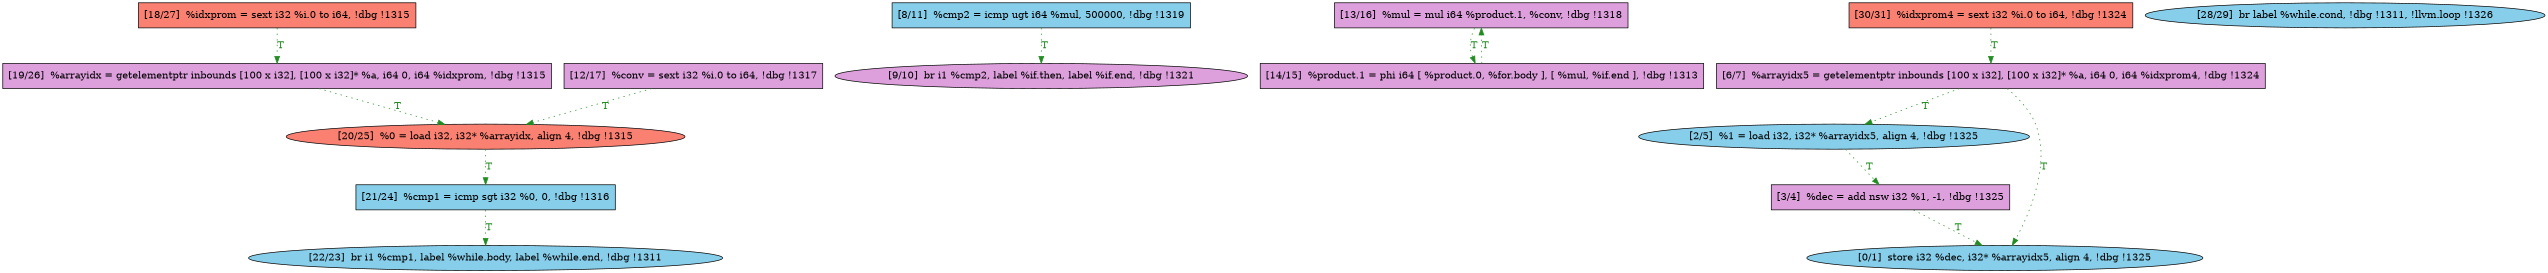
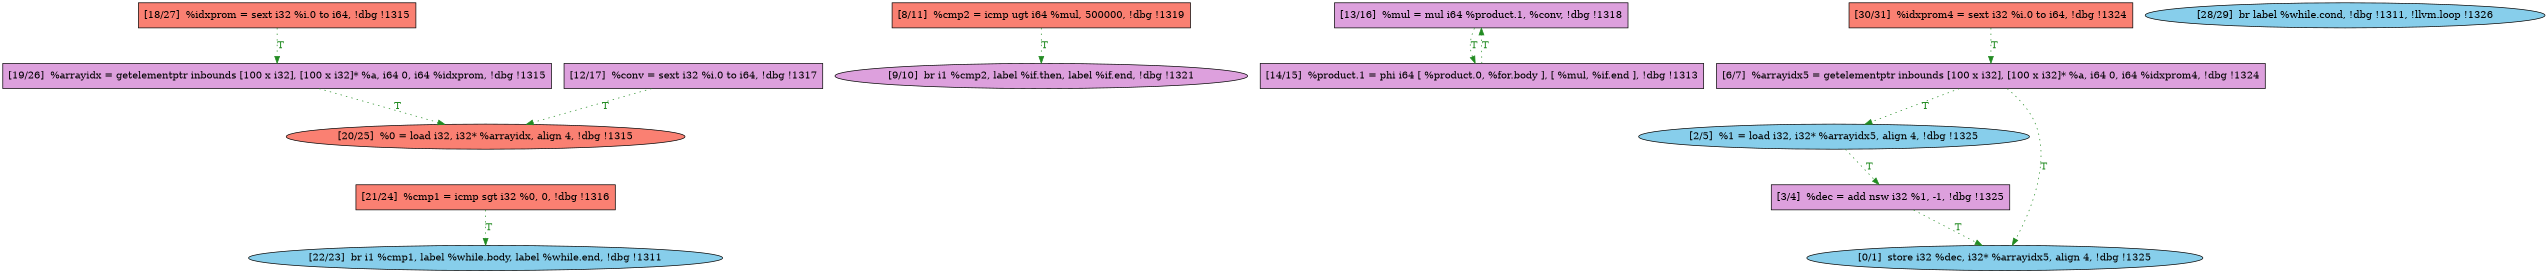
(1041, 15) -> (1041, 15)
(486, 163) -> none
(486, 197) -> (486, 197)
